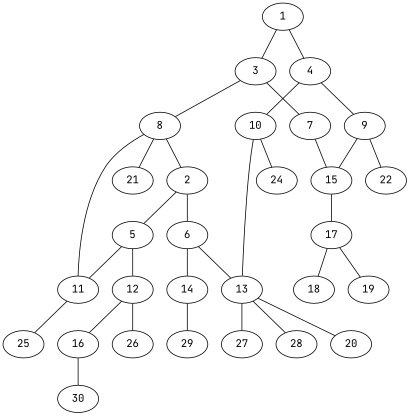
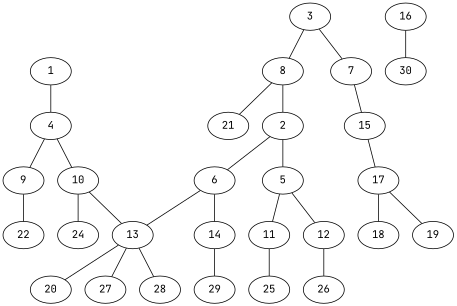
(269, 44) -> none
(348, 153) -> none
(92, 195) -> none
(105, 317) -> none
